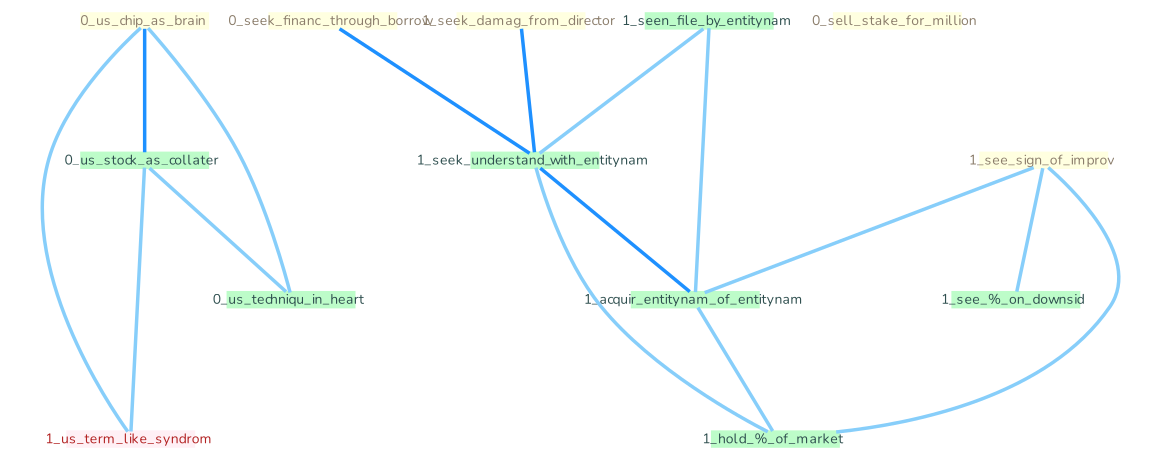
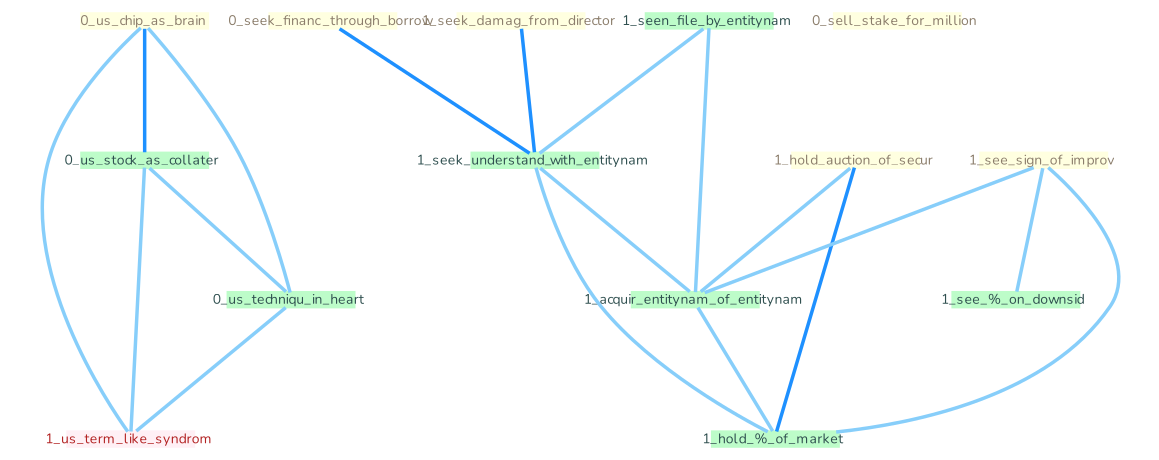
none -> (856, 160)
(615, 230) -> (615, 230)
none -> (211, 369)
